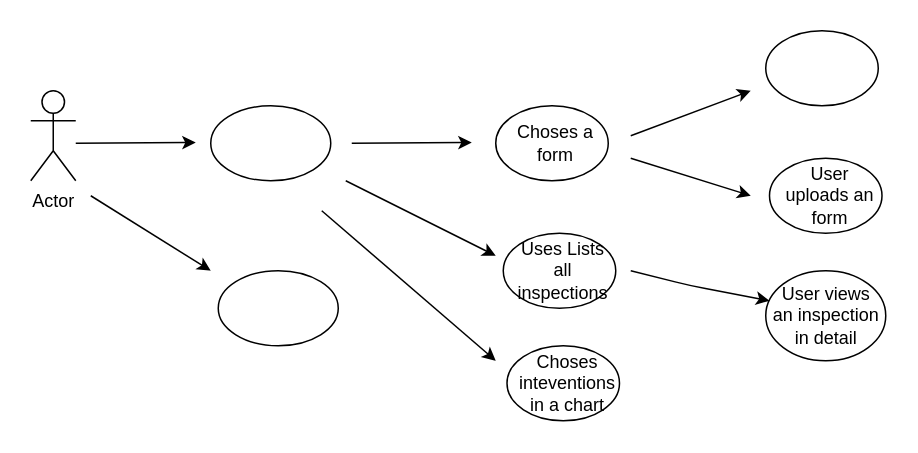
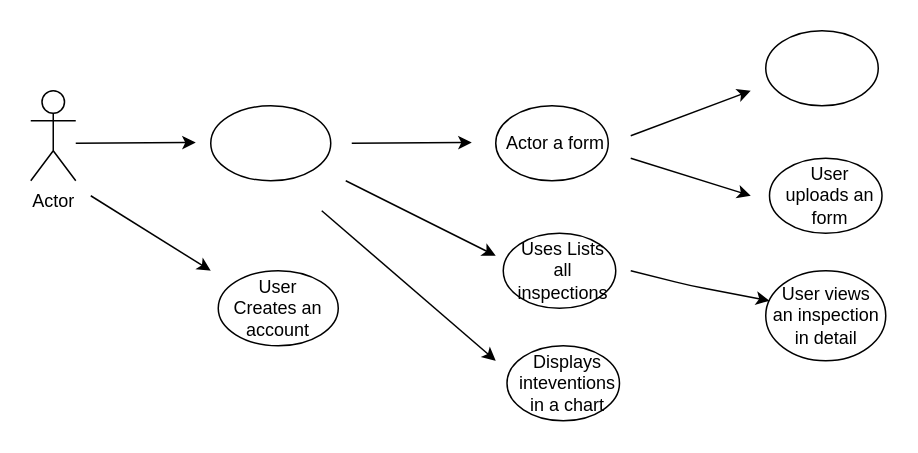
(556, 143) -> (556, 143)
none -> (278, 308)
(568, 383) -> (568, 383)
